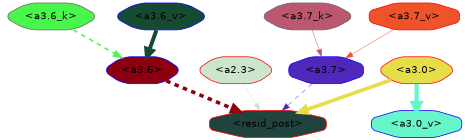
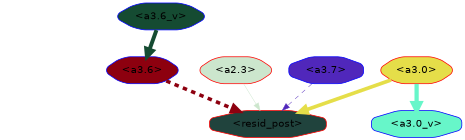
(51, 16) -> none
(308, 16) -> none
(414, 16) -> none
